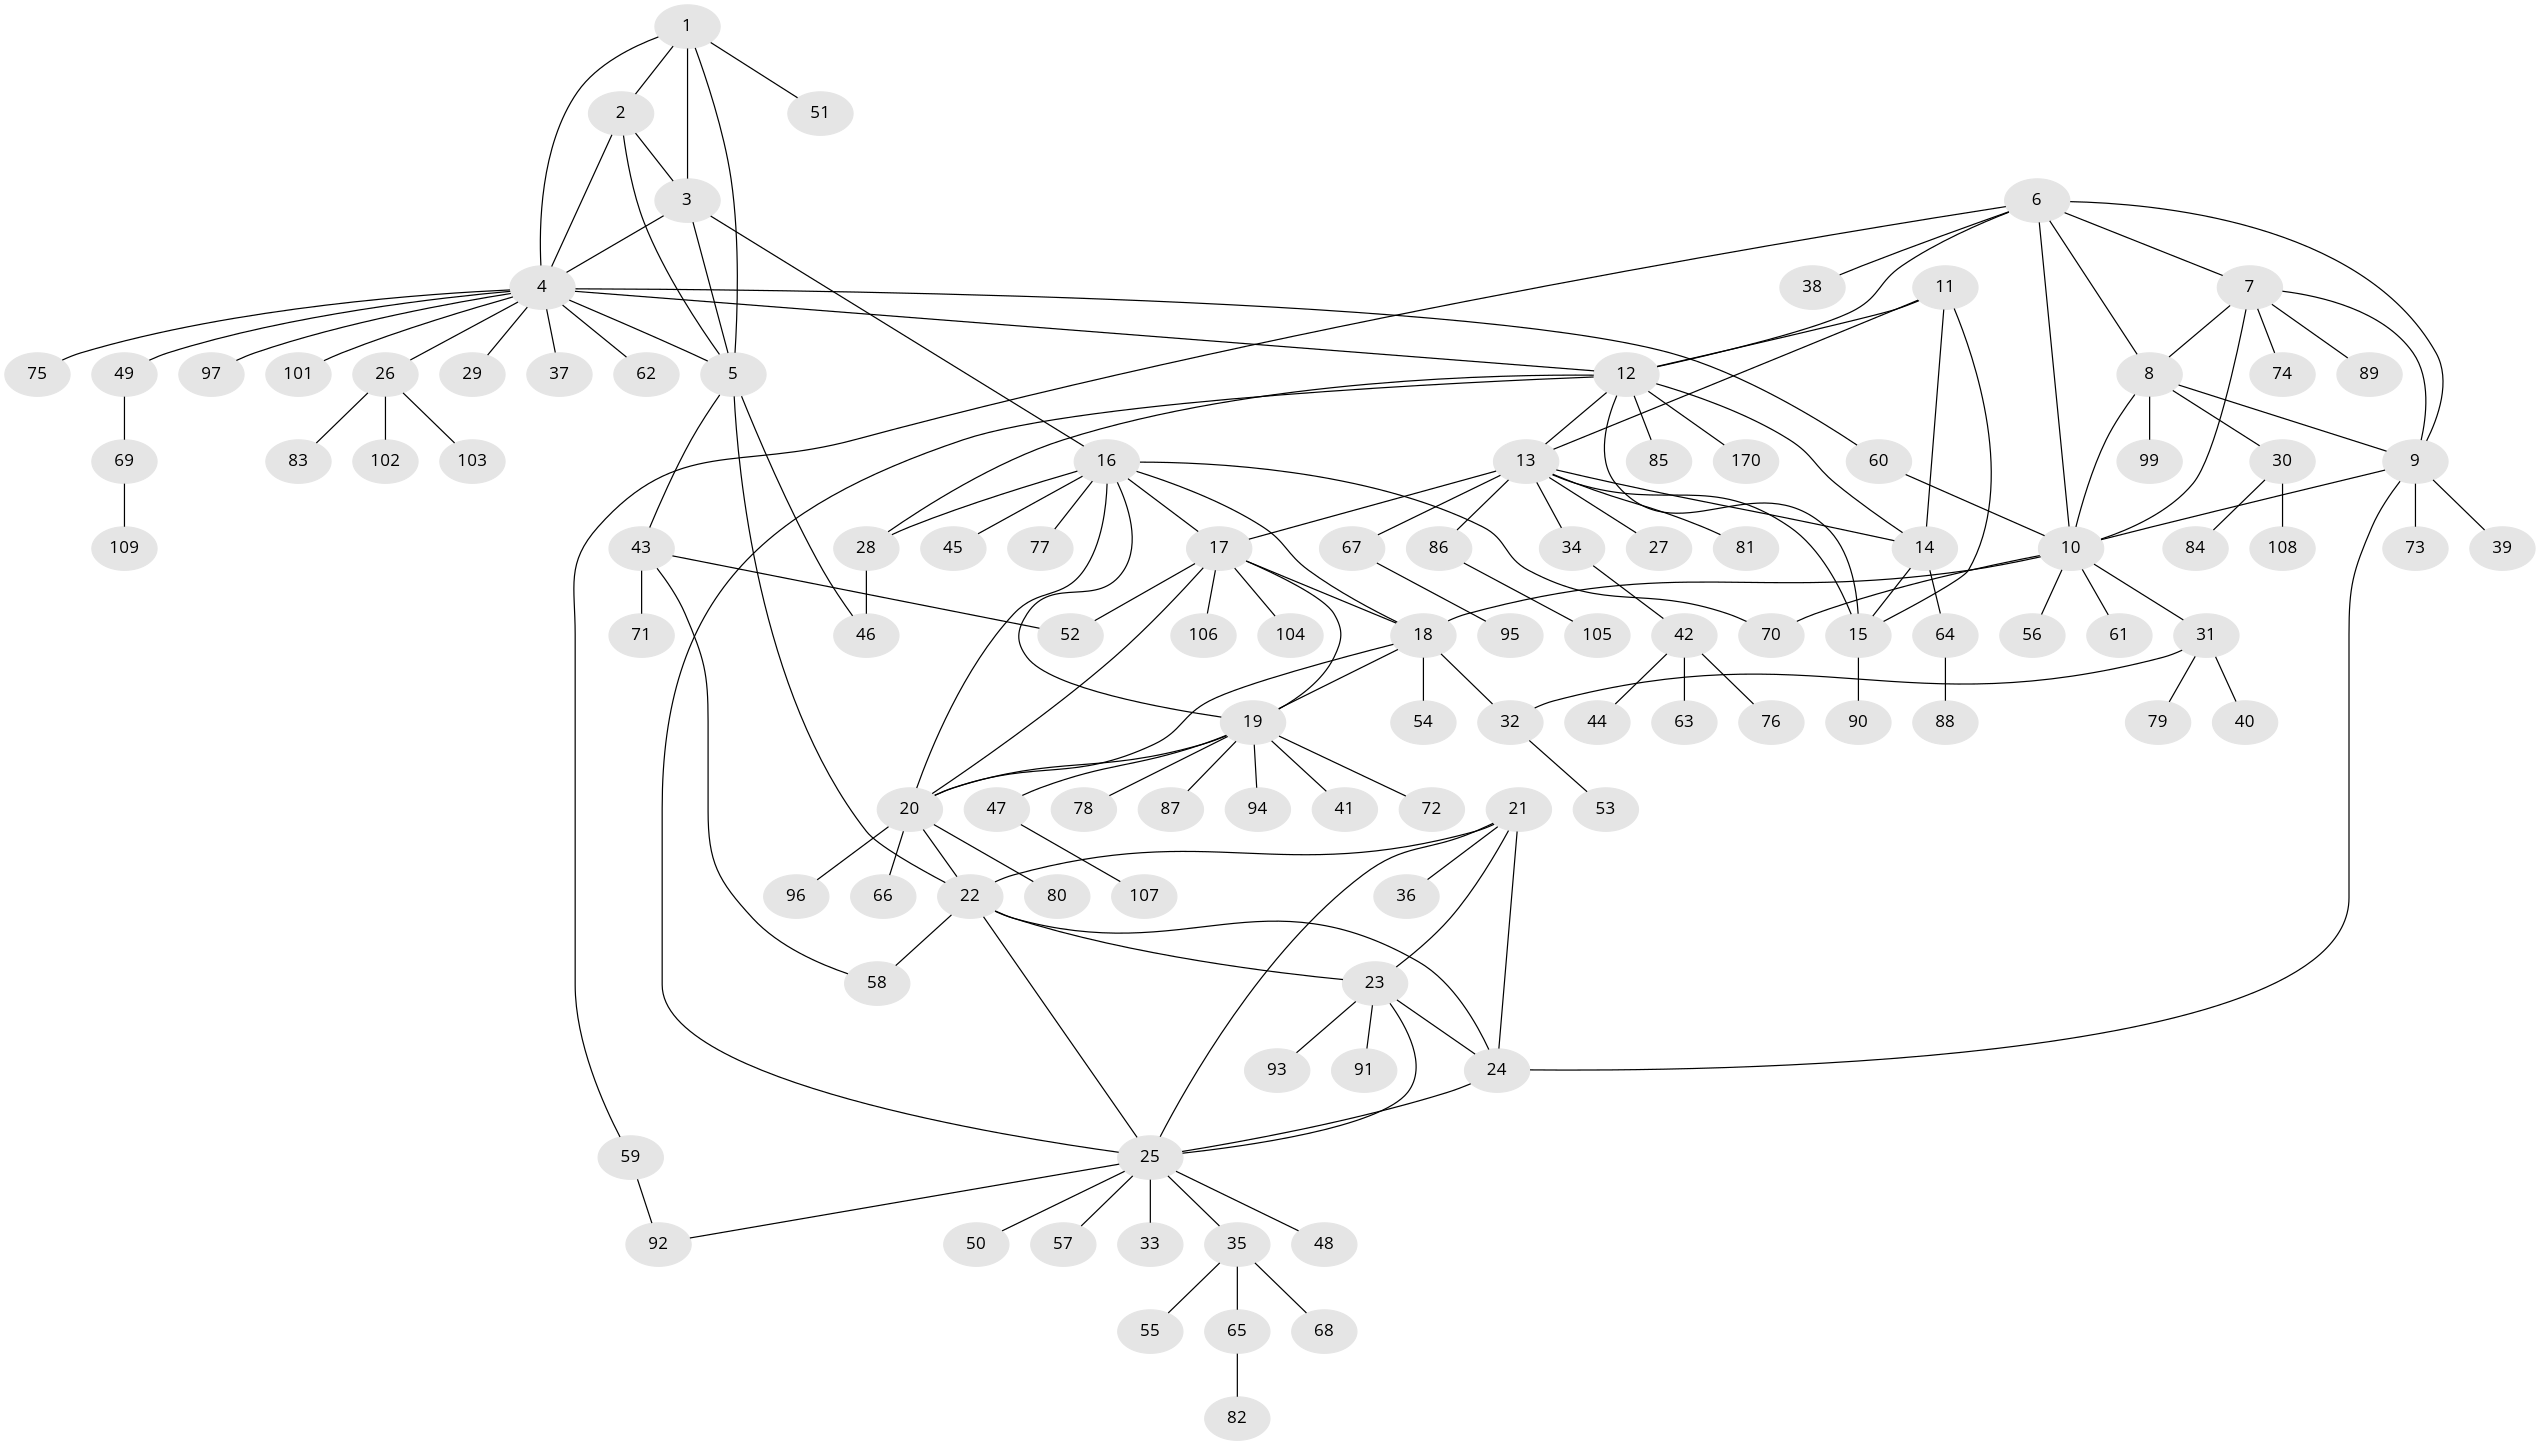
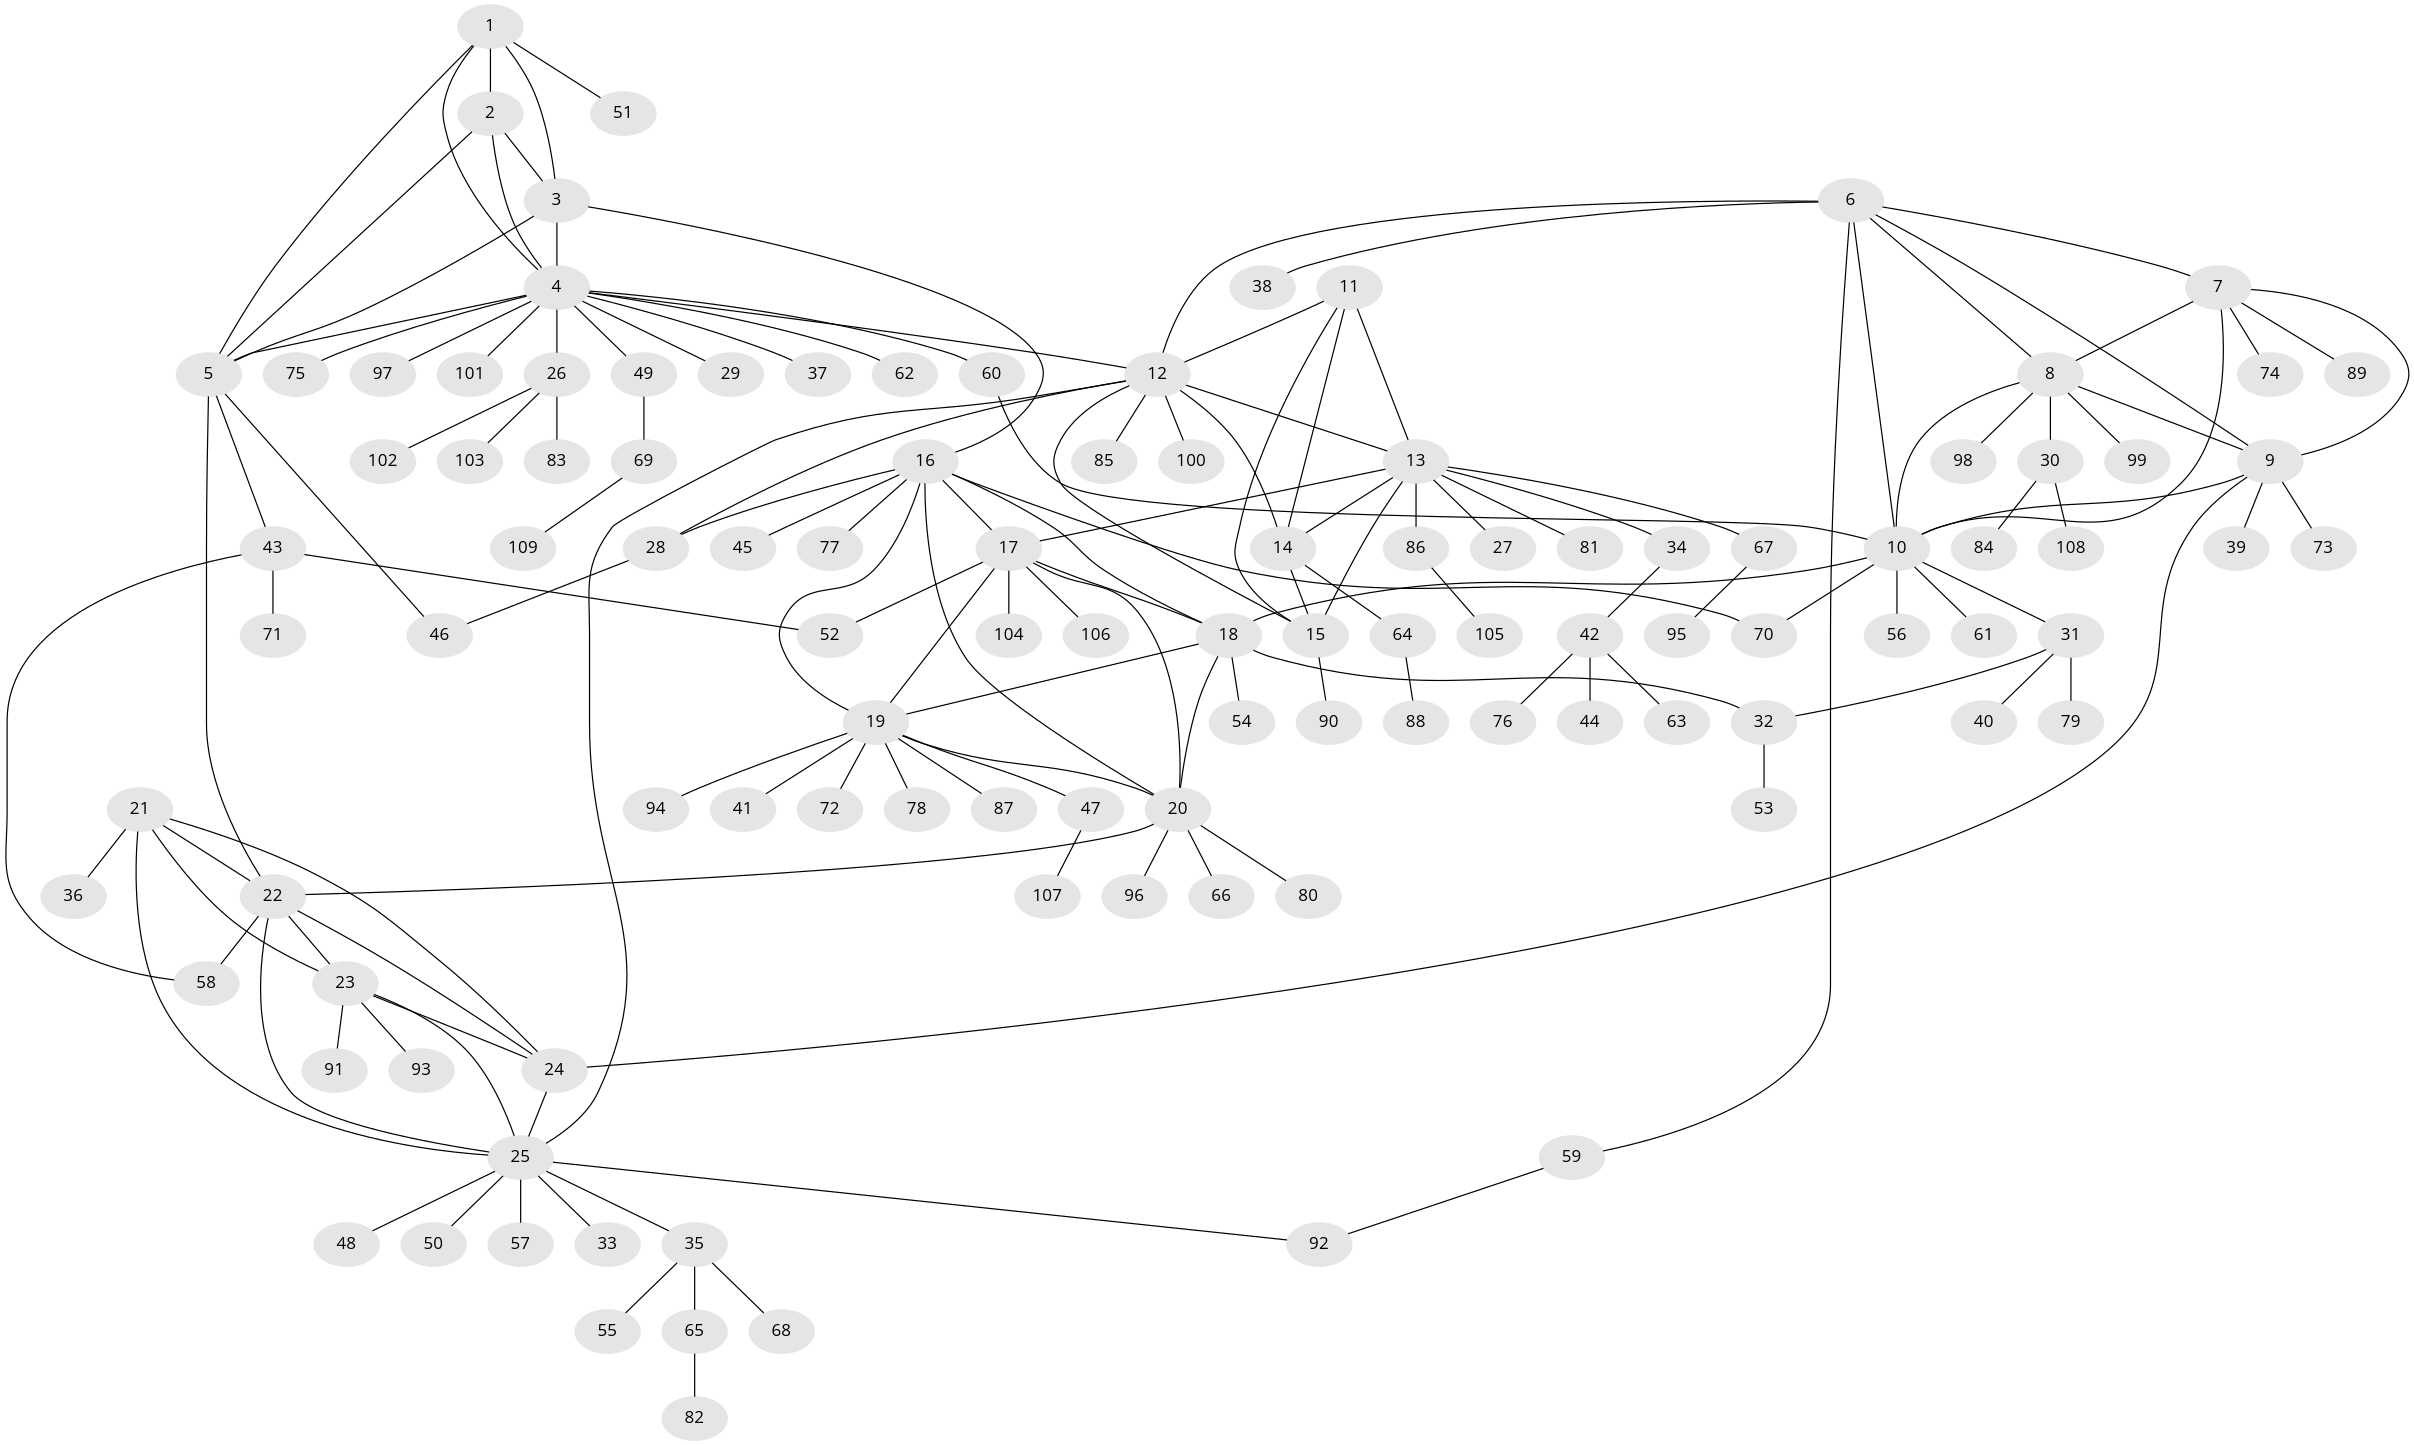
(1746, 462) -> (1191, 462)
none -> (1963, 462)
